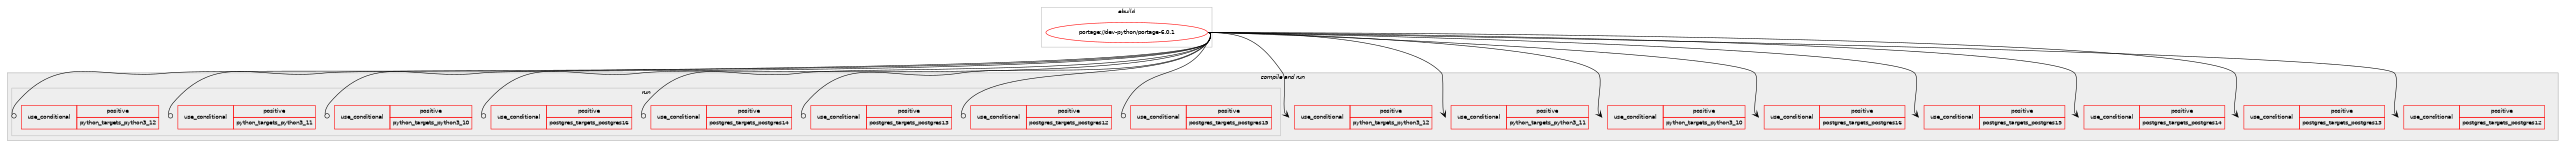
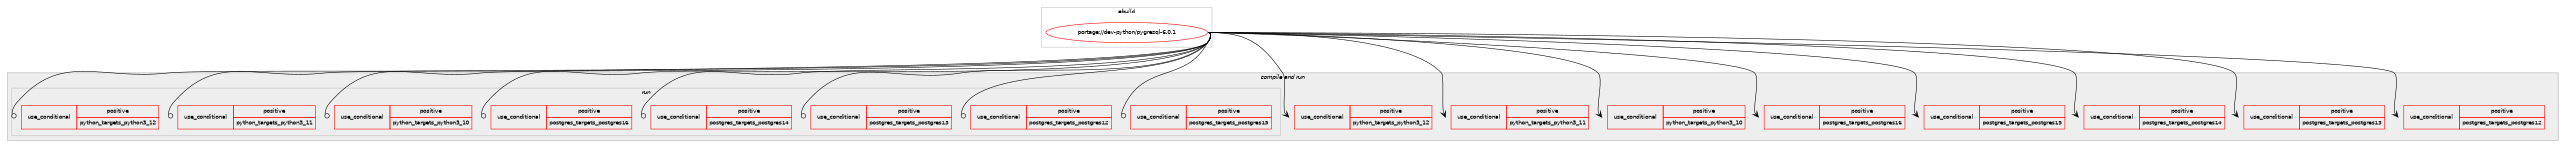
(1127, 33) -> (1127, 33)
